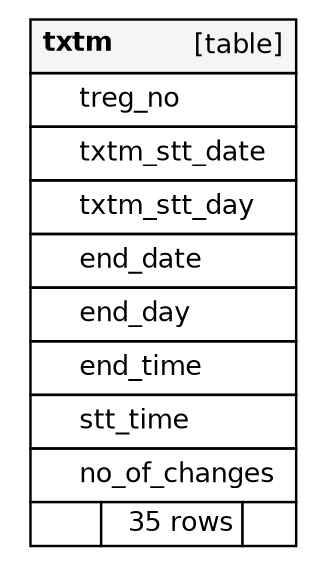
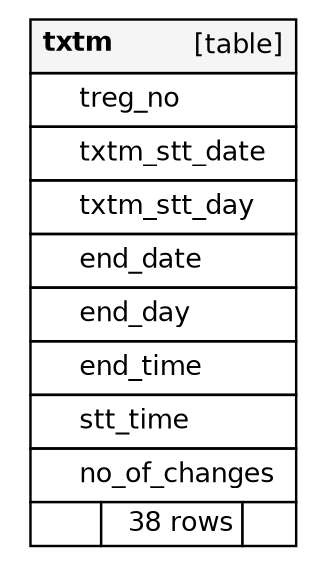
(182, 523) -> (182, 523)
